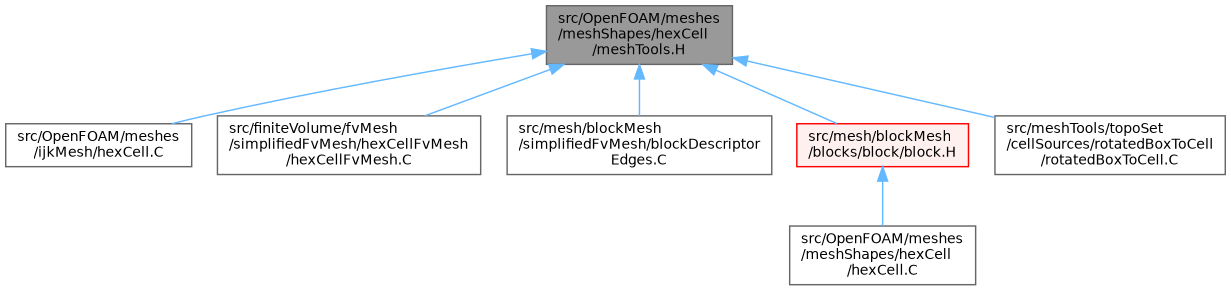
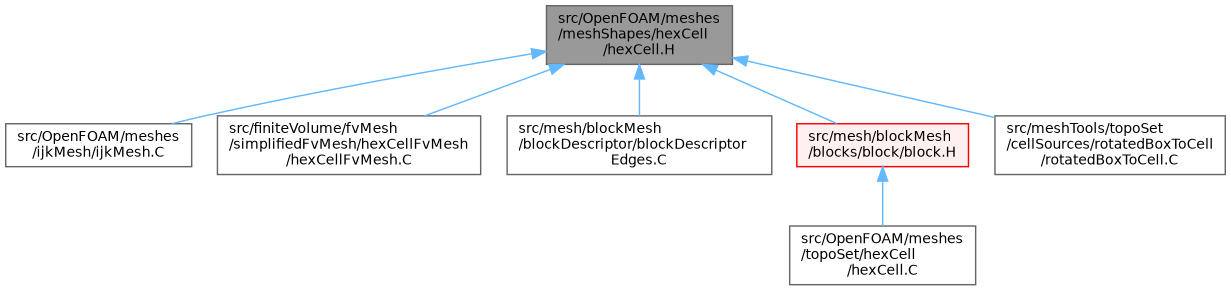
(639, 35) -> (639, 35)
(99, 145) -> (99, 145)
(639, 145) -> (639, 145)
(883, 255) -> (883, 255)
